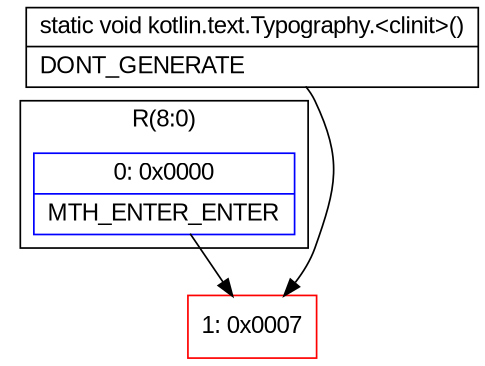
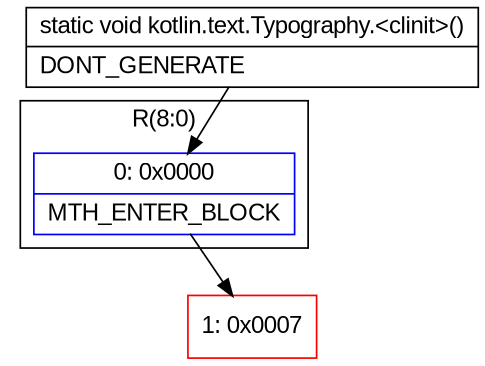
(332, 185) -> (213, 113)
(163, 213) -> (164, 213)
